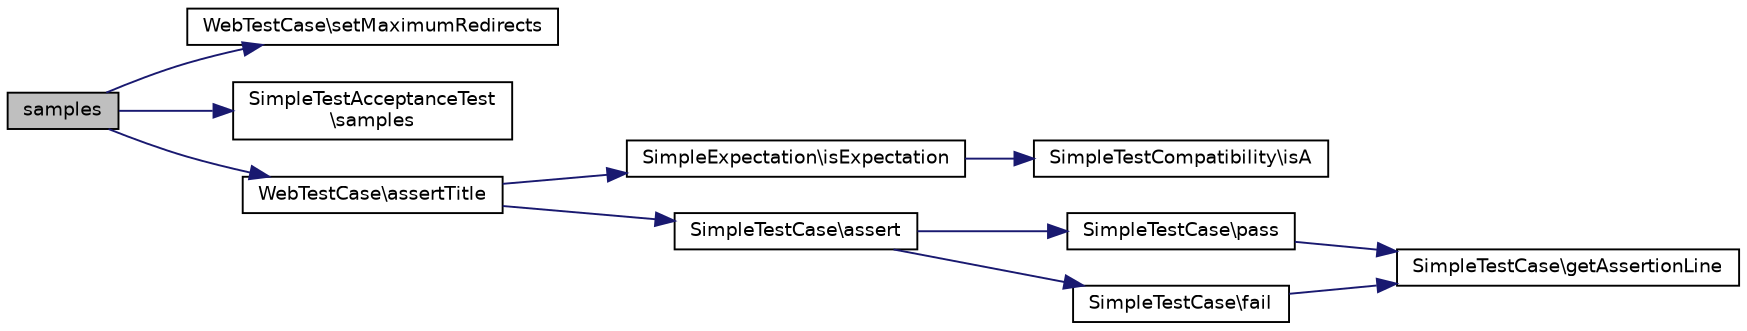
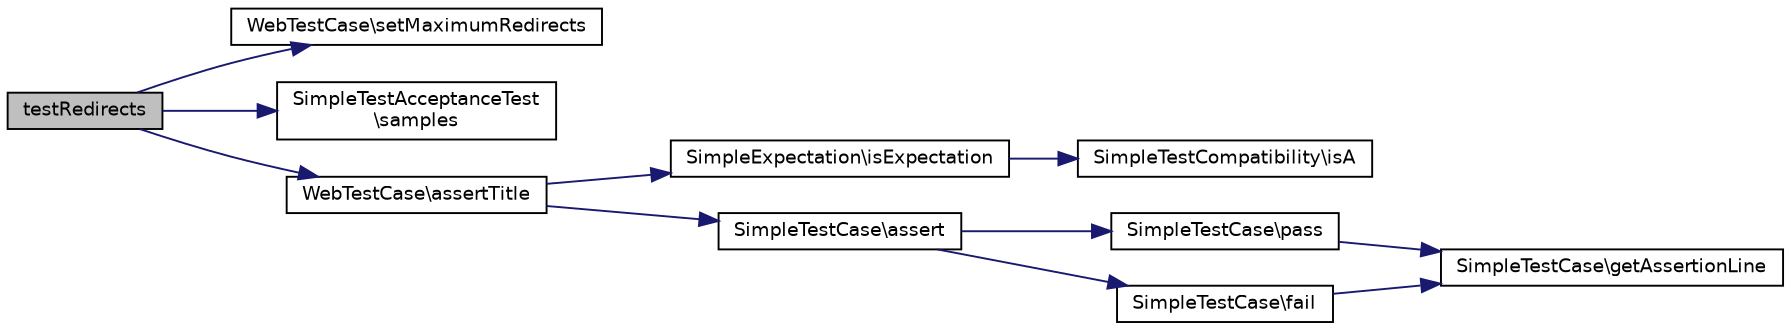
(63, 111) -> (85, 111)
